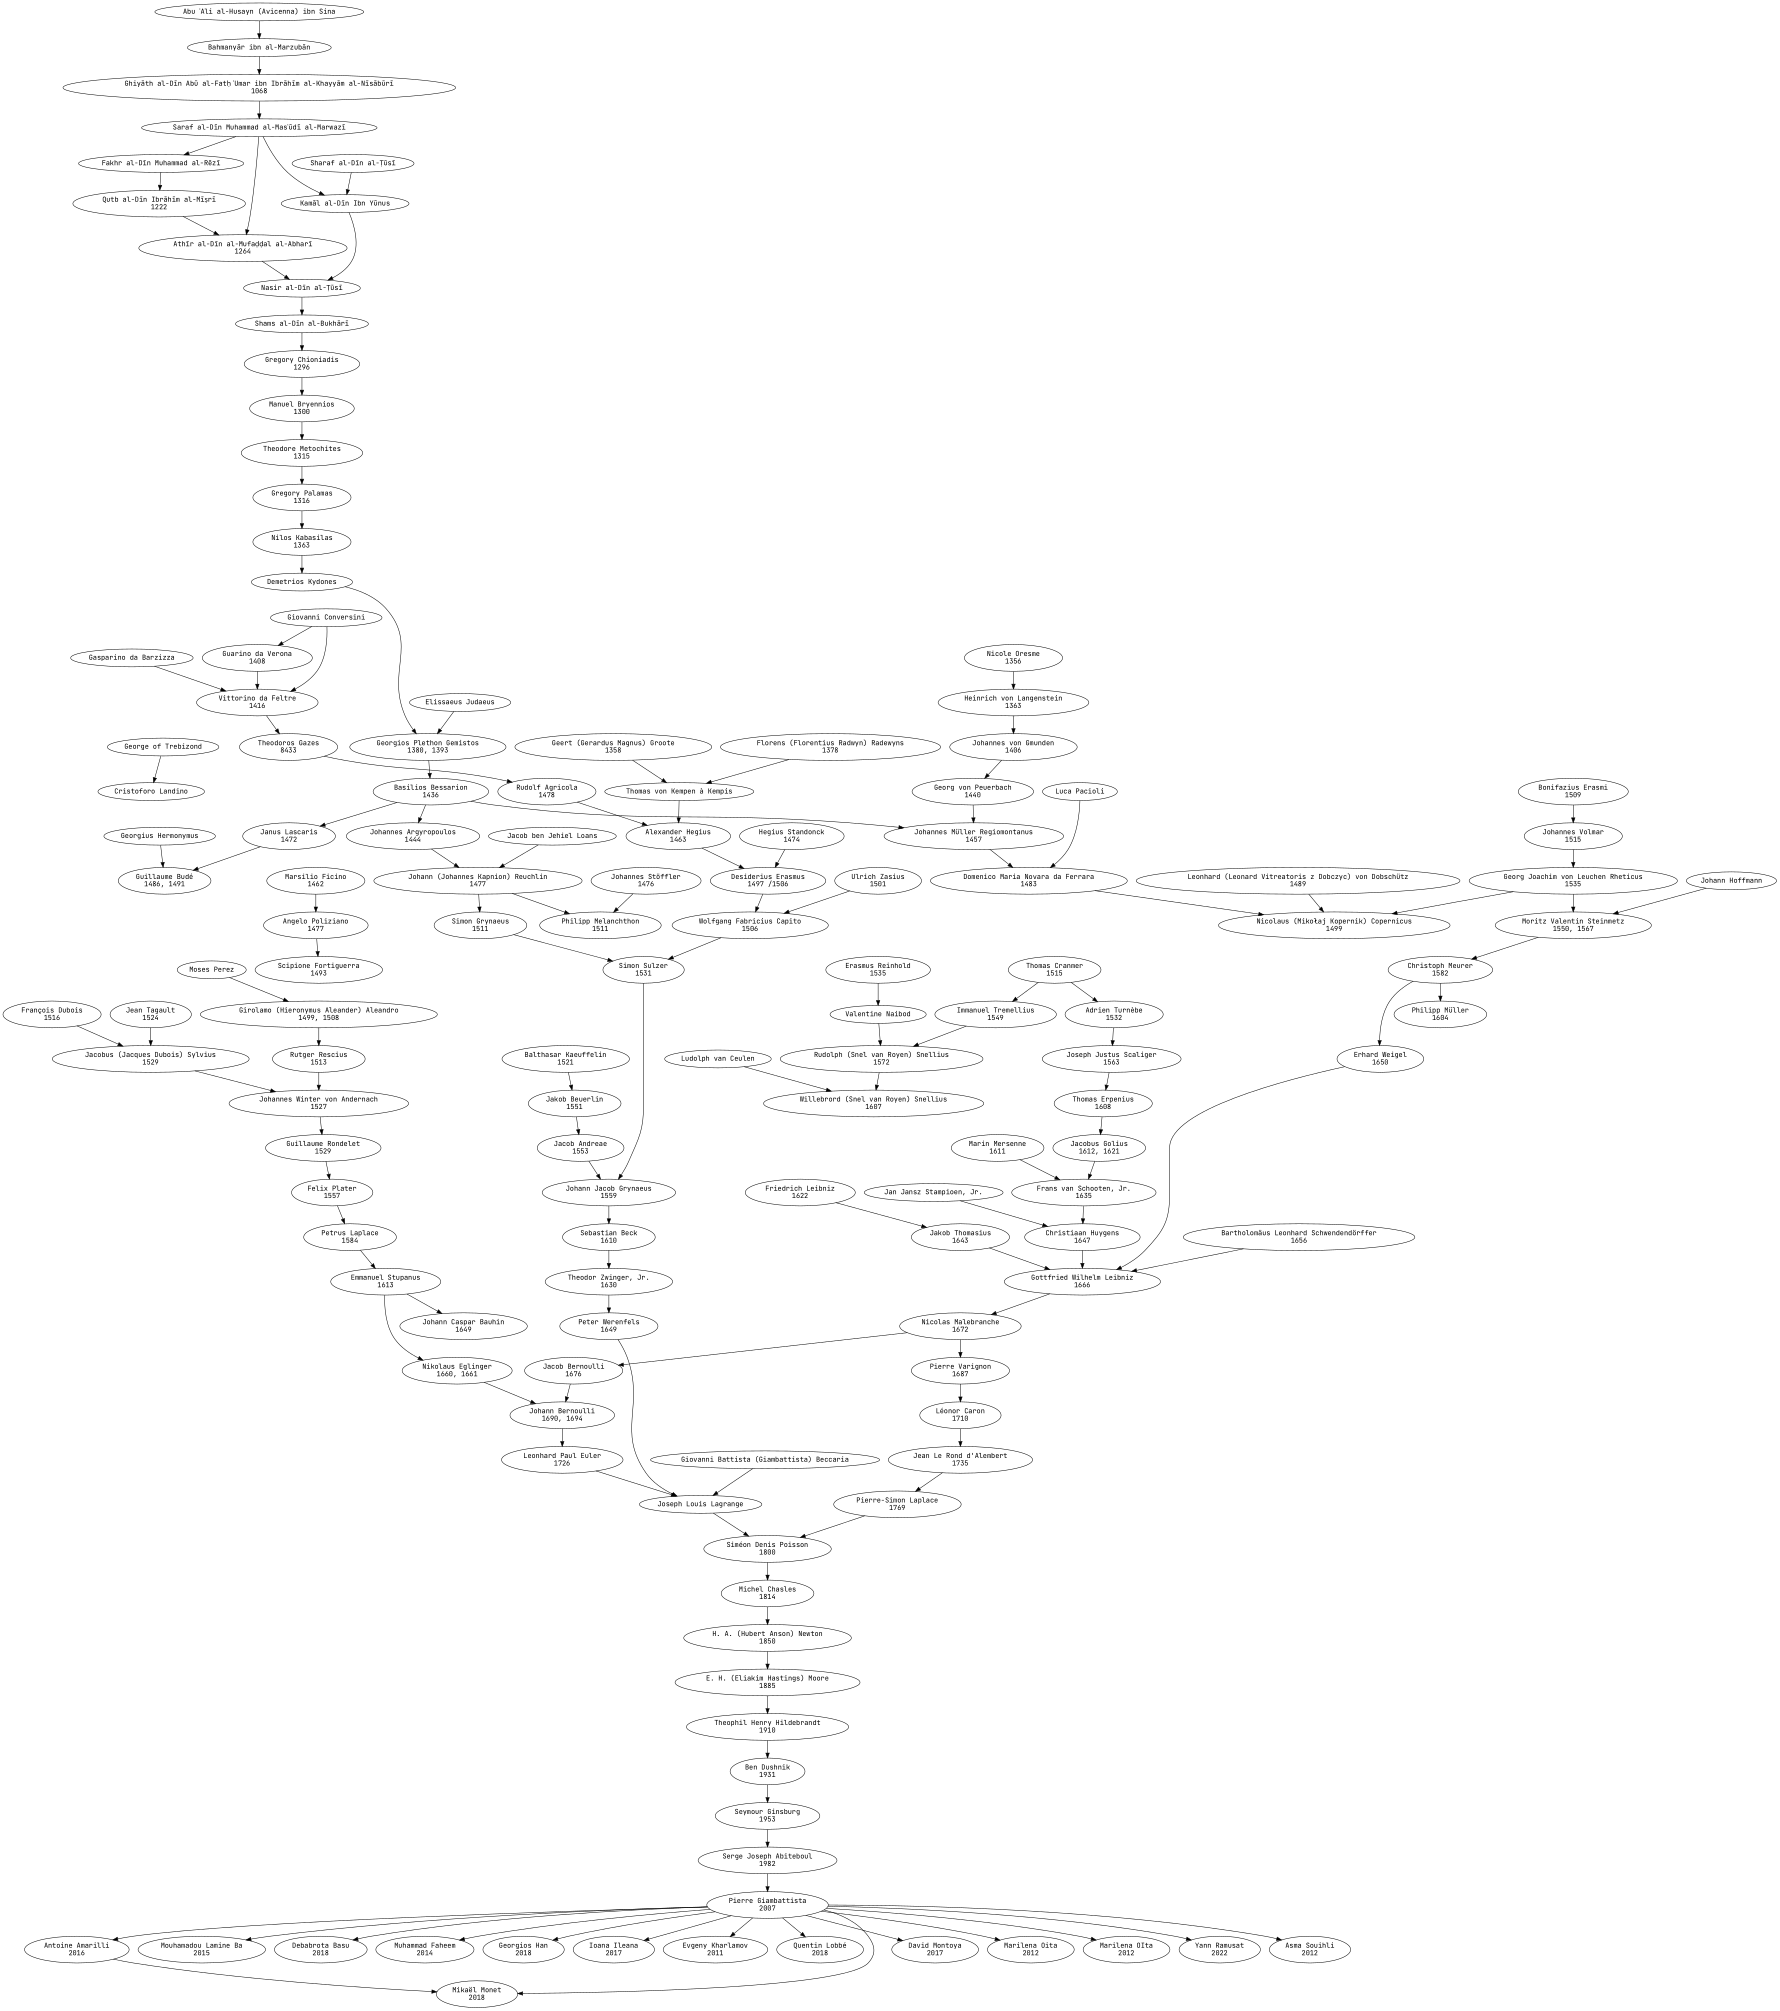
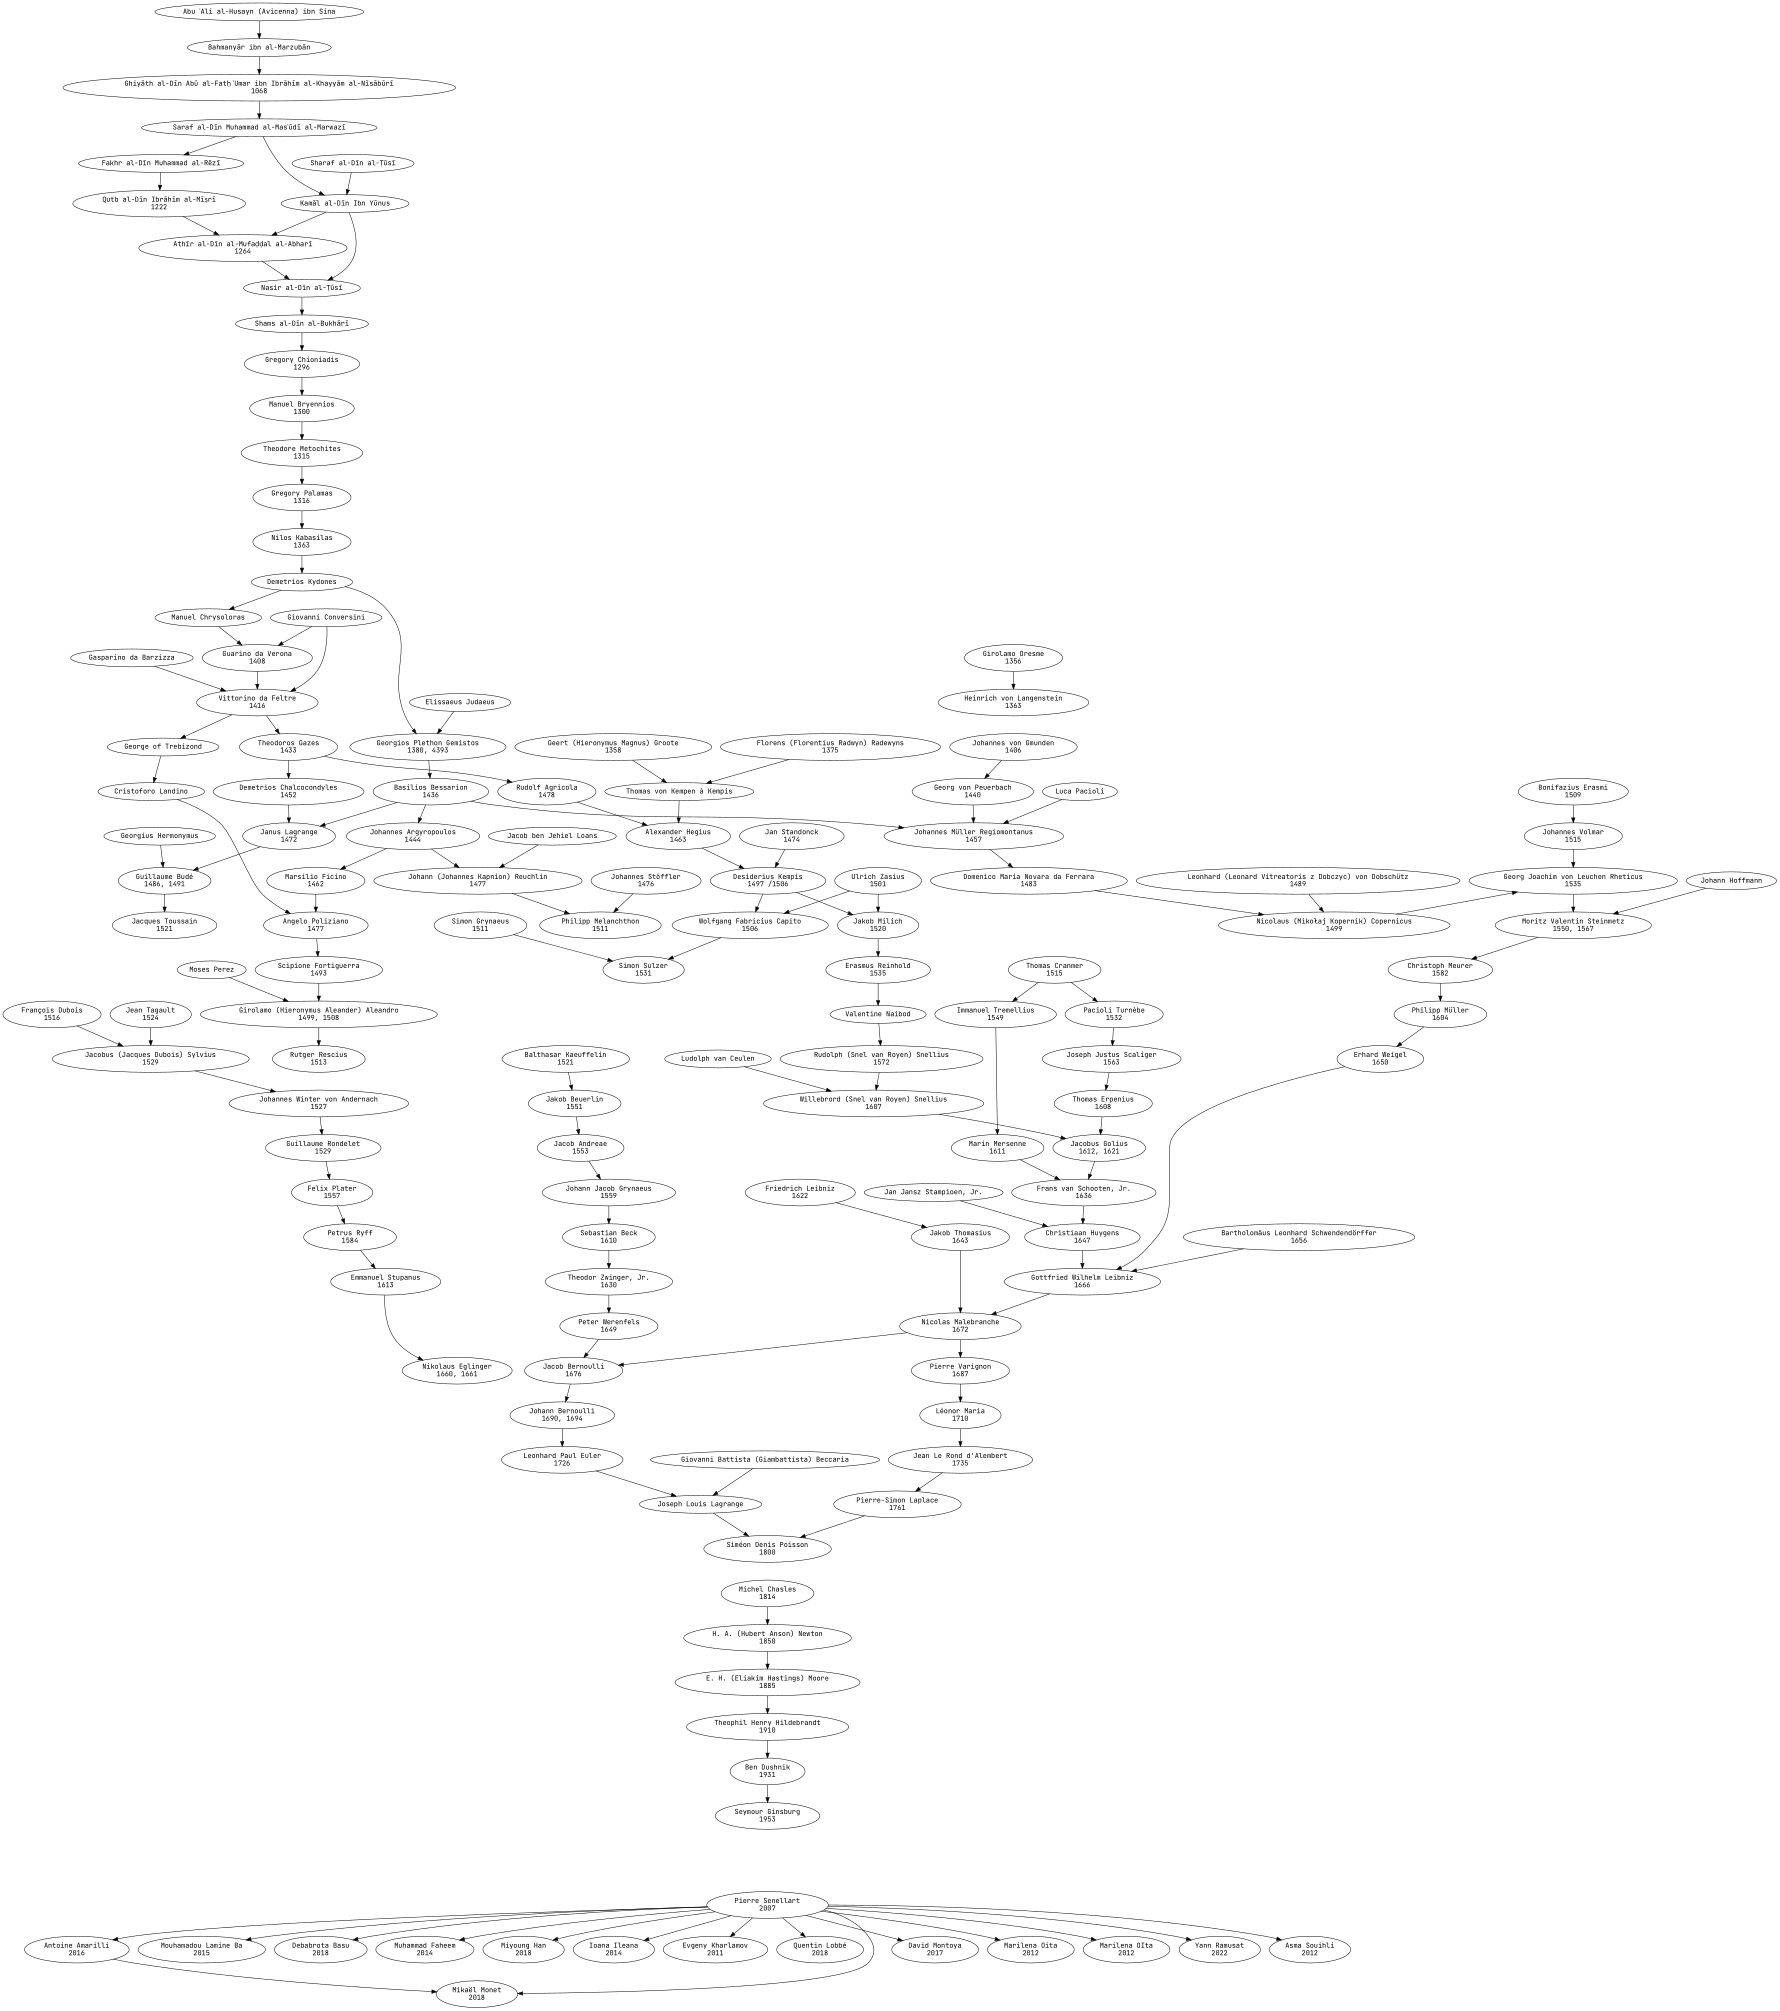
(254, 183) -> (301, 223)
none -> (208, 618)
(1013, 658) -> (1013, 658)
(1013, 722) -> none
none -> (209, 726)
(289, 747) -> (289, 747)
(428, 747) -> (428, 747)
(613, 747) -> (613, 747)
(831, 747) -> (831, 747)
none -> (289, 792)
(289, 836) -> (289, 836)
(792, 836) -> (792, 836)
(1074, 836) -> (1035, 811)
none -> (237, 849)
none -> (366, 858)
(768, 881) -> (768, 881)
(479, 901) -> none
(1455, 902) -> (1454, 904)
none -> (165, 925)
none -> (878, 925)
none -> (319, 990)
(1387, 1005) -> (1412, 1035)
(1114, 1014) -> (1114, 1014)
(942, 1035) -> (997, 1079)
(319, 1079) -> none
(644, 1081) -> none
none -> (1003, 1126)
(1084, 1193) -> (1084, 1193)
(350, 1237) -> (350, 1237)
(1017, 1258) -> (960, 1279)
(464, 1326) -> none
(507, 1392) -> none
(960, 1415) -> (960, 1415)
(632, 1423) -> (593, 1347)
(897, 1504) -> (897, 1504)
(768, 1569) -> none
(768, 1860) -> none
(768, 1905) -> (768, 1905)
(524, 1950) -> (524, 1950)
(614, 1950) -> (614, 1950)
